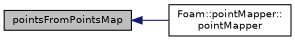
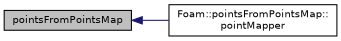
(230, 20) -> (253, 20)
